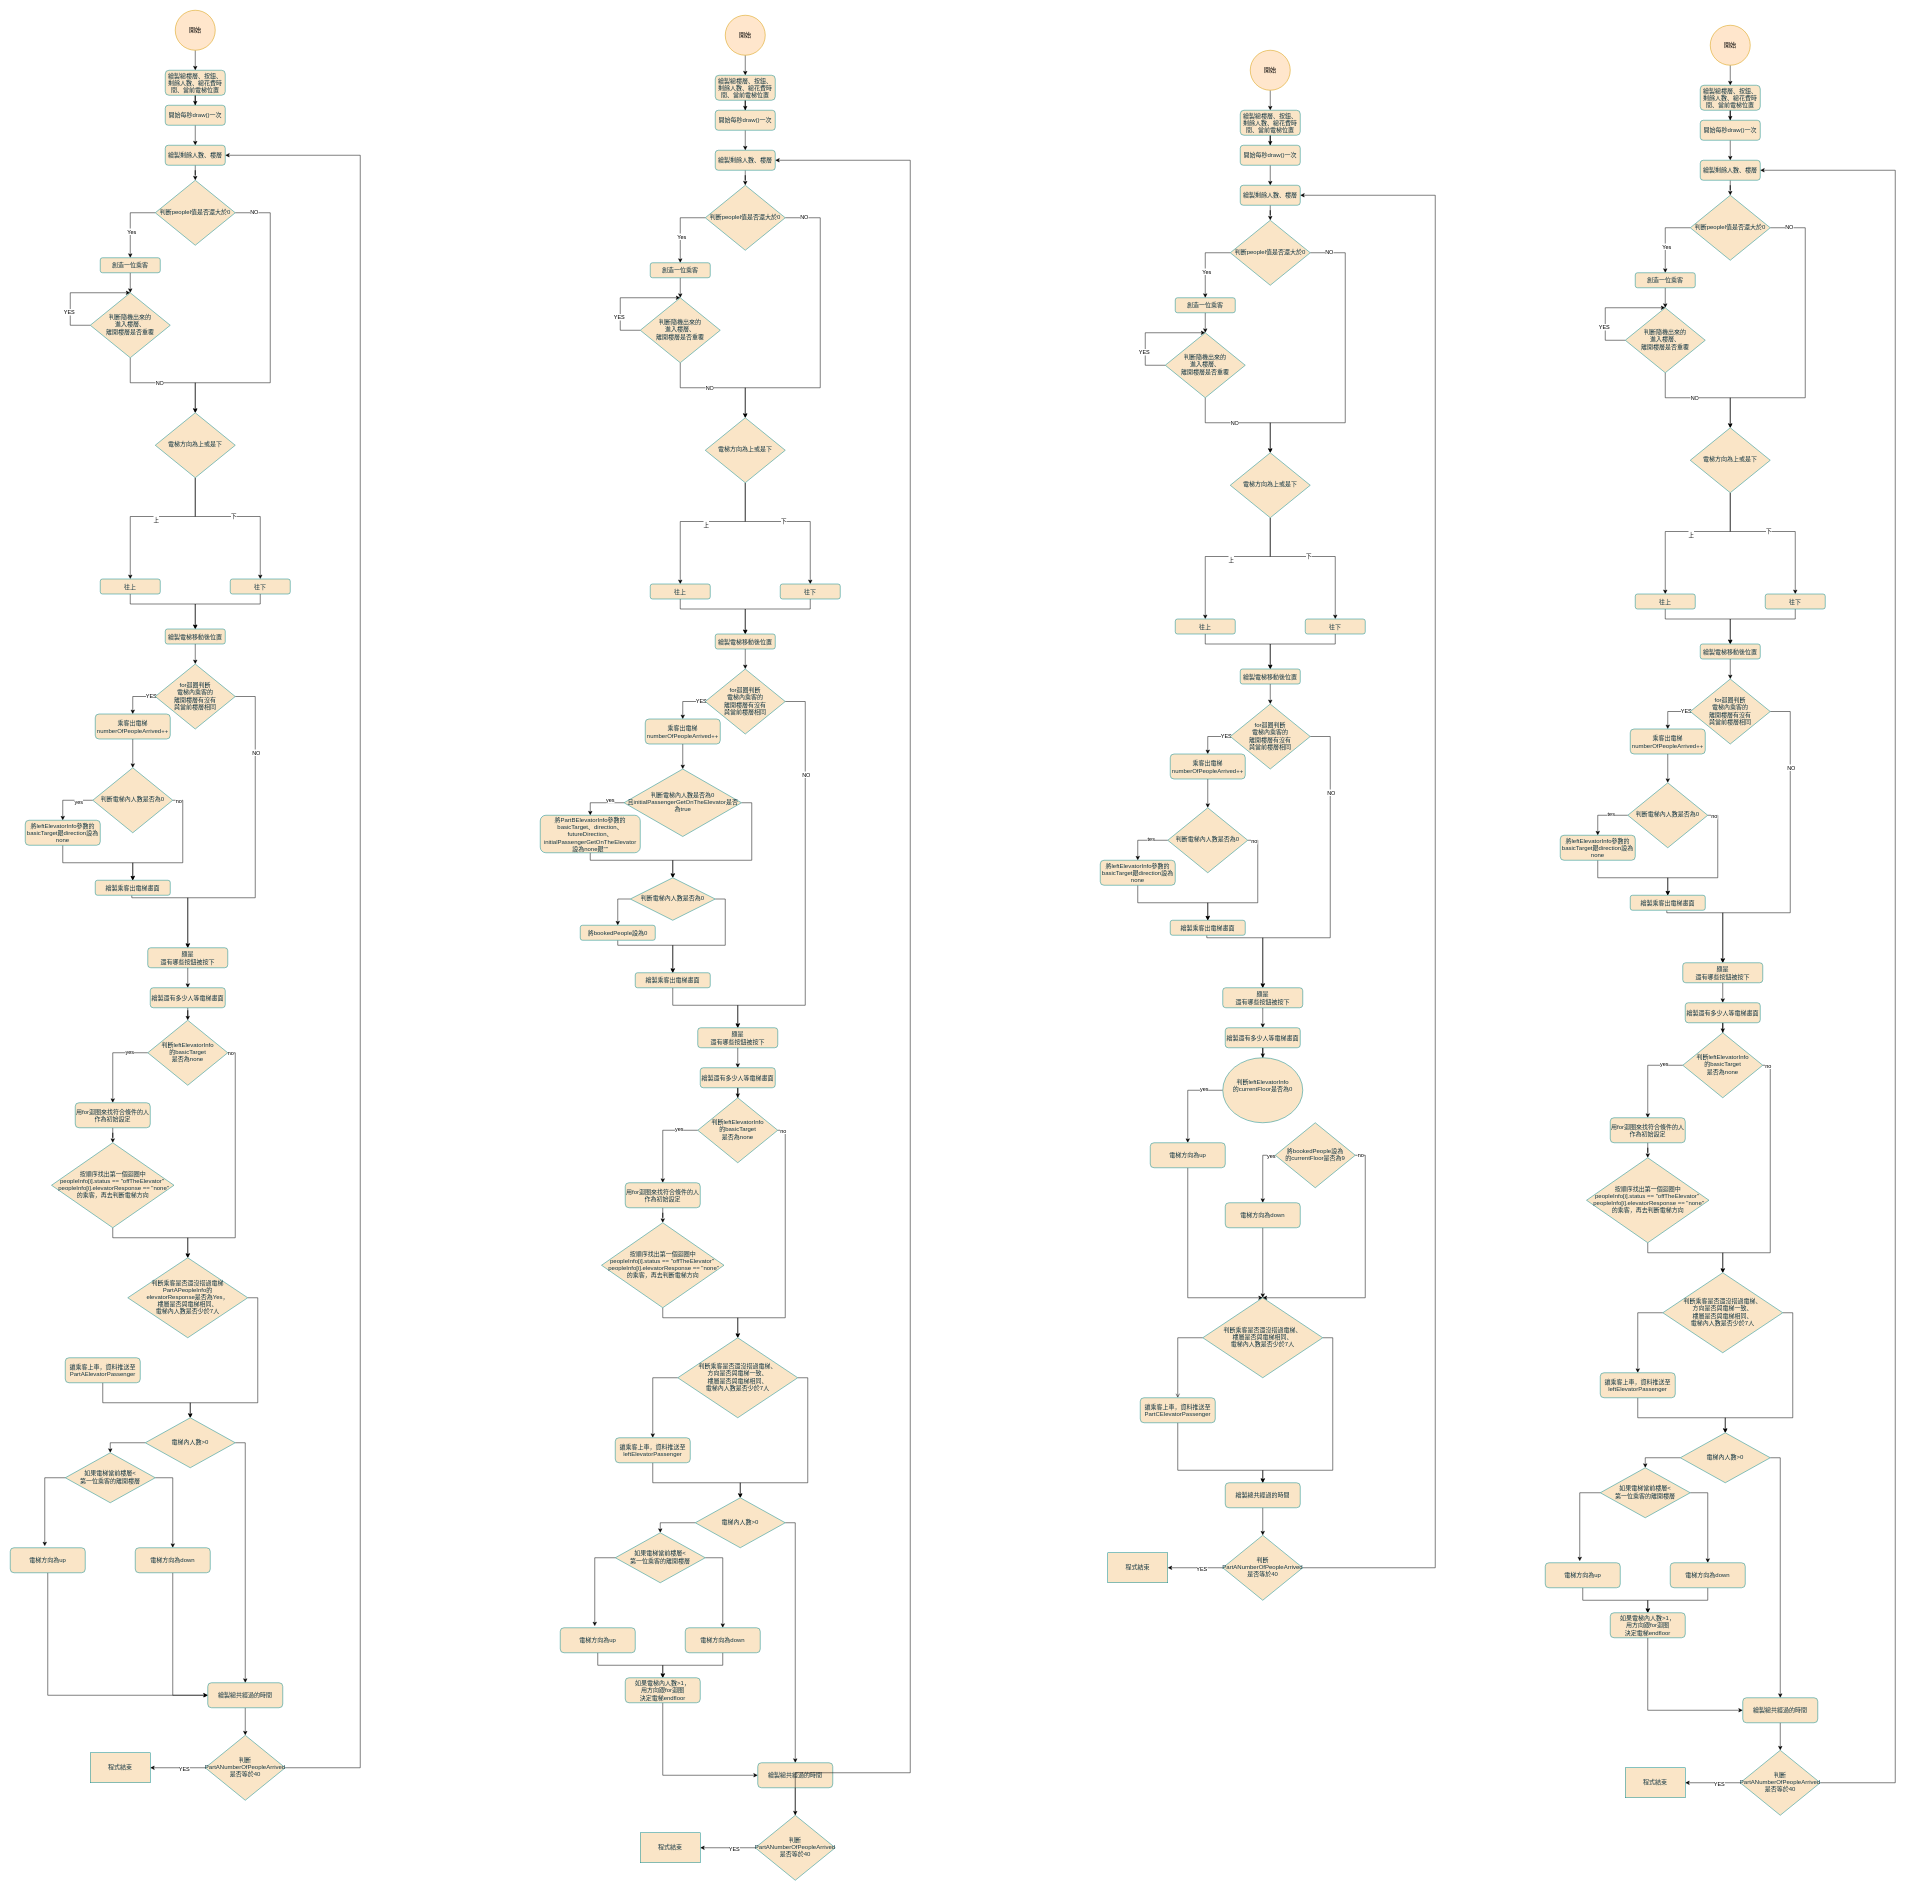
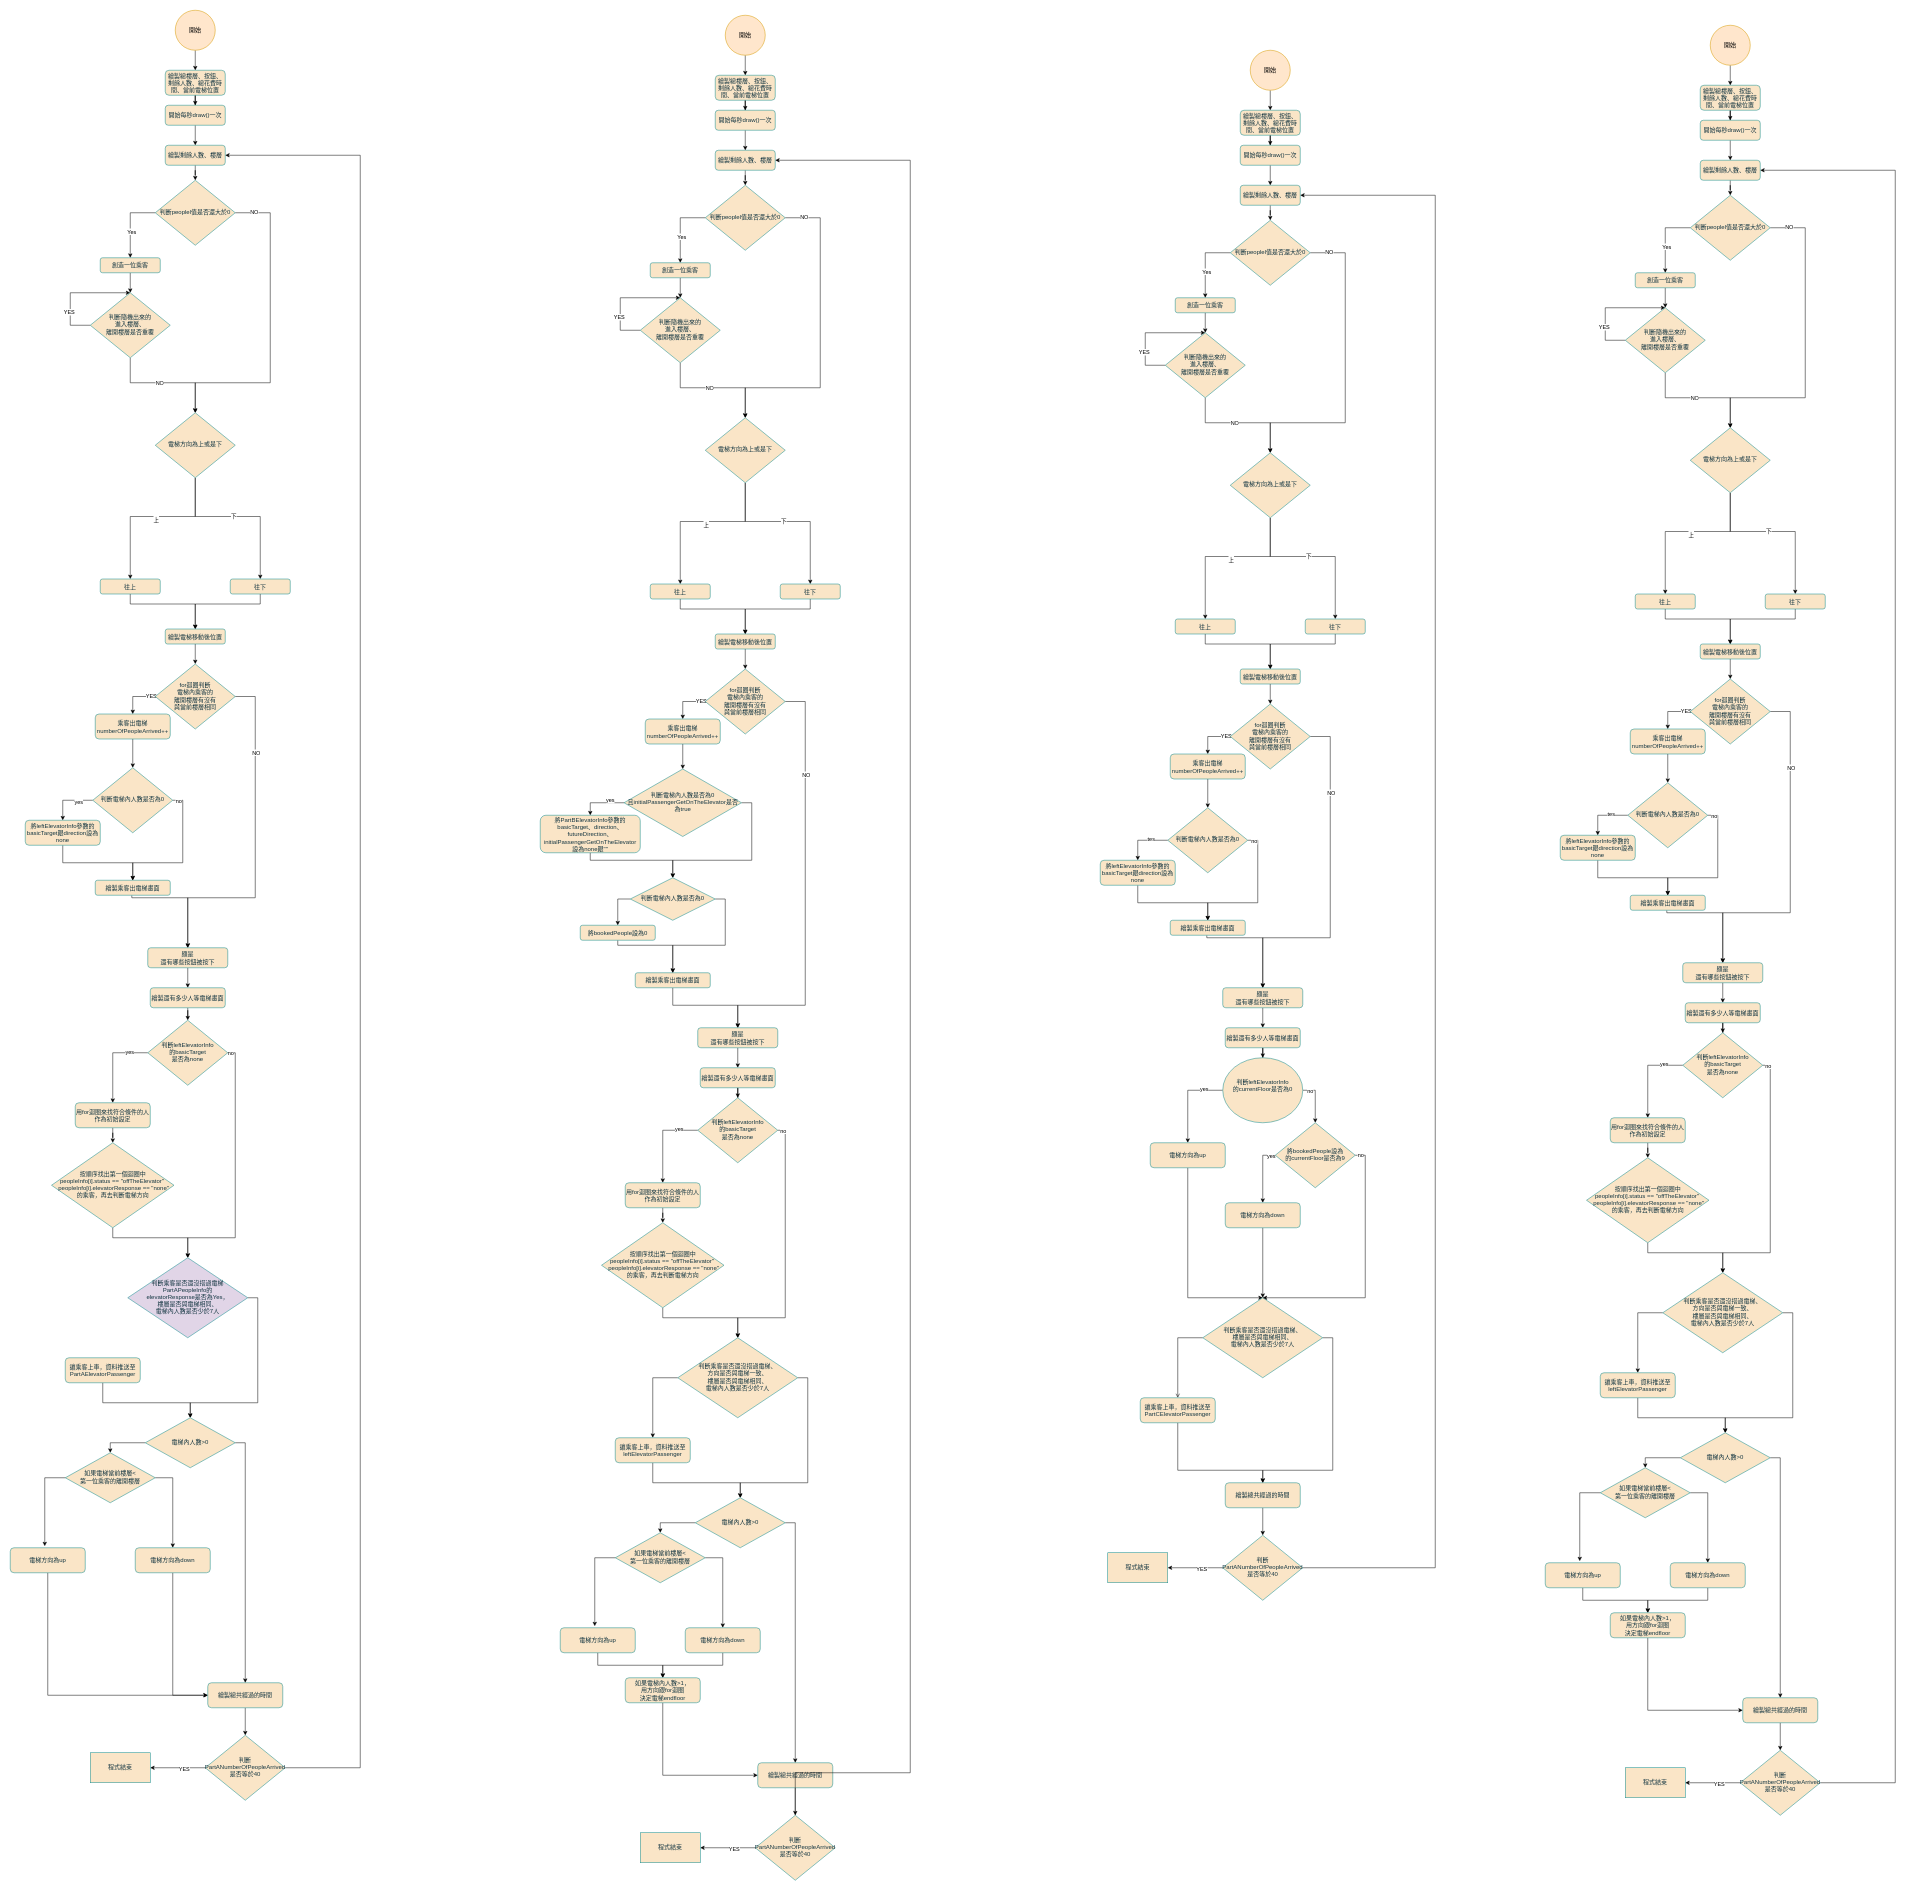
none -> (1310, 1090)
(188, 1298) -> (188, 1298)
